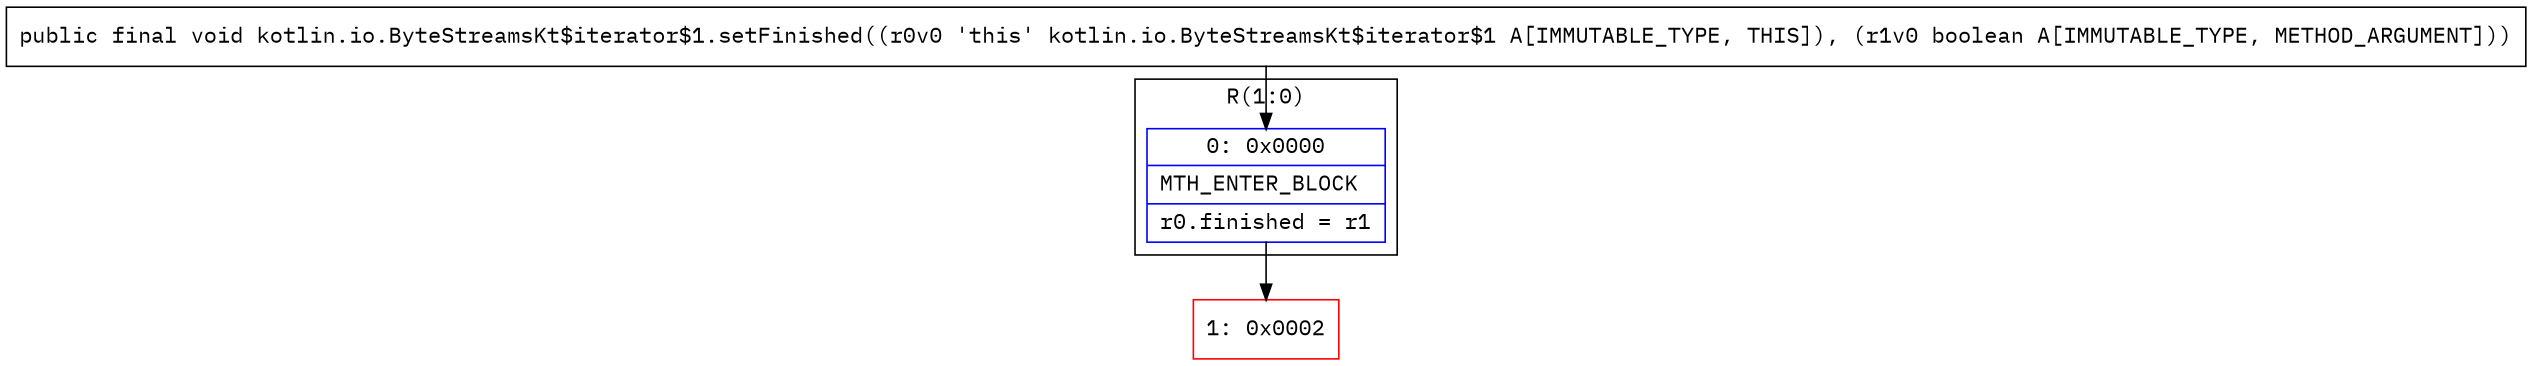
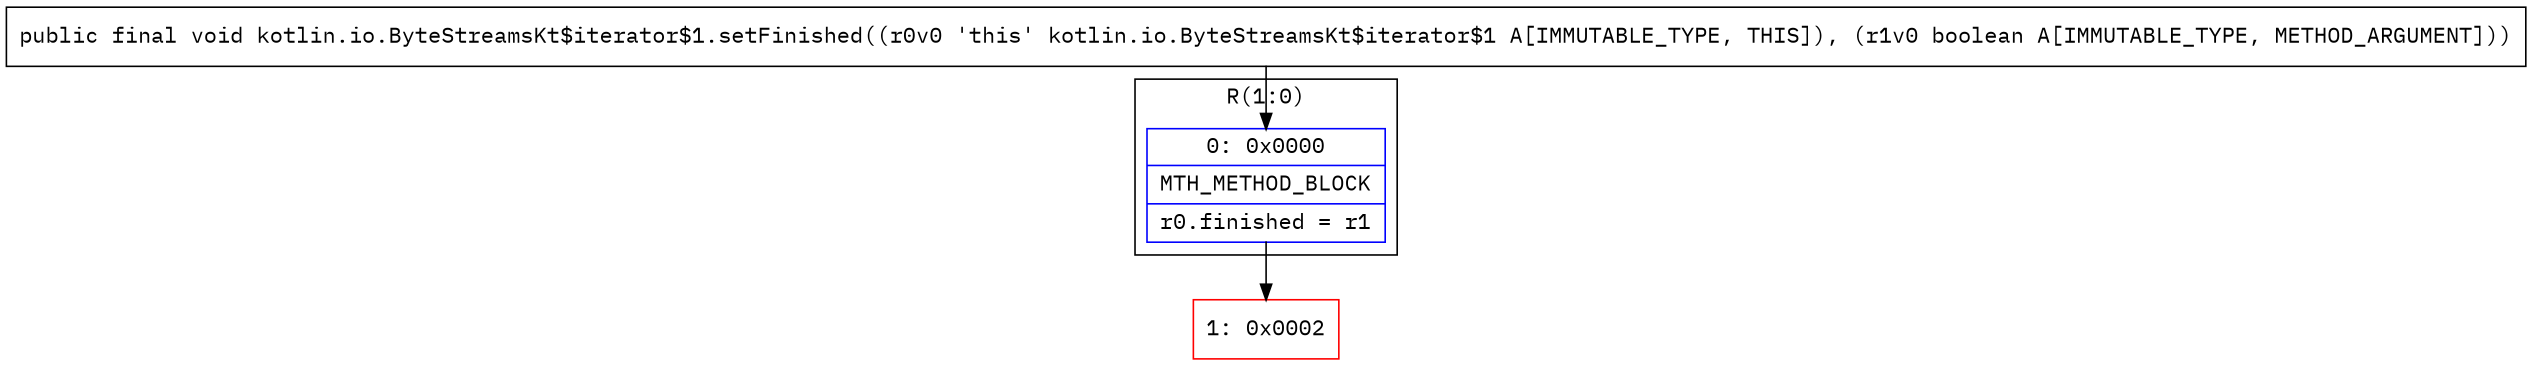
(1259, 184) -> (1266, 184)
